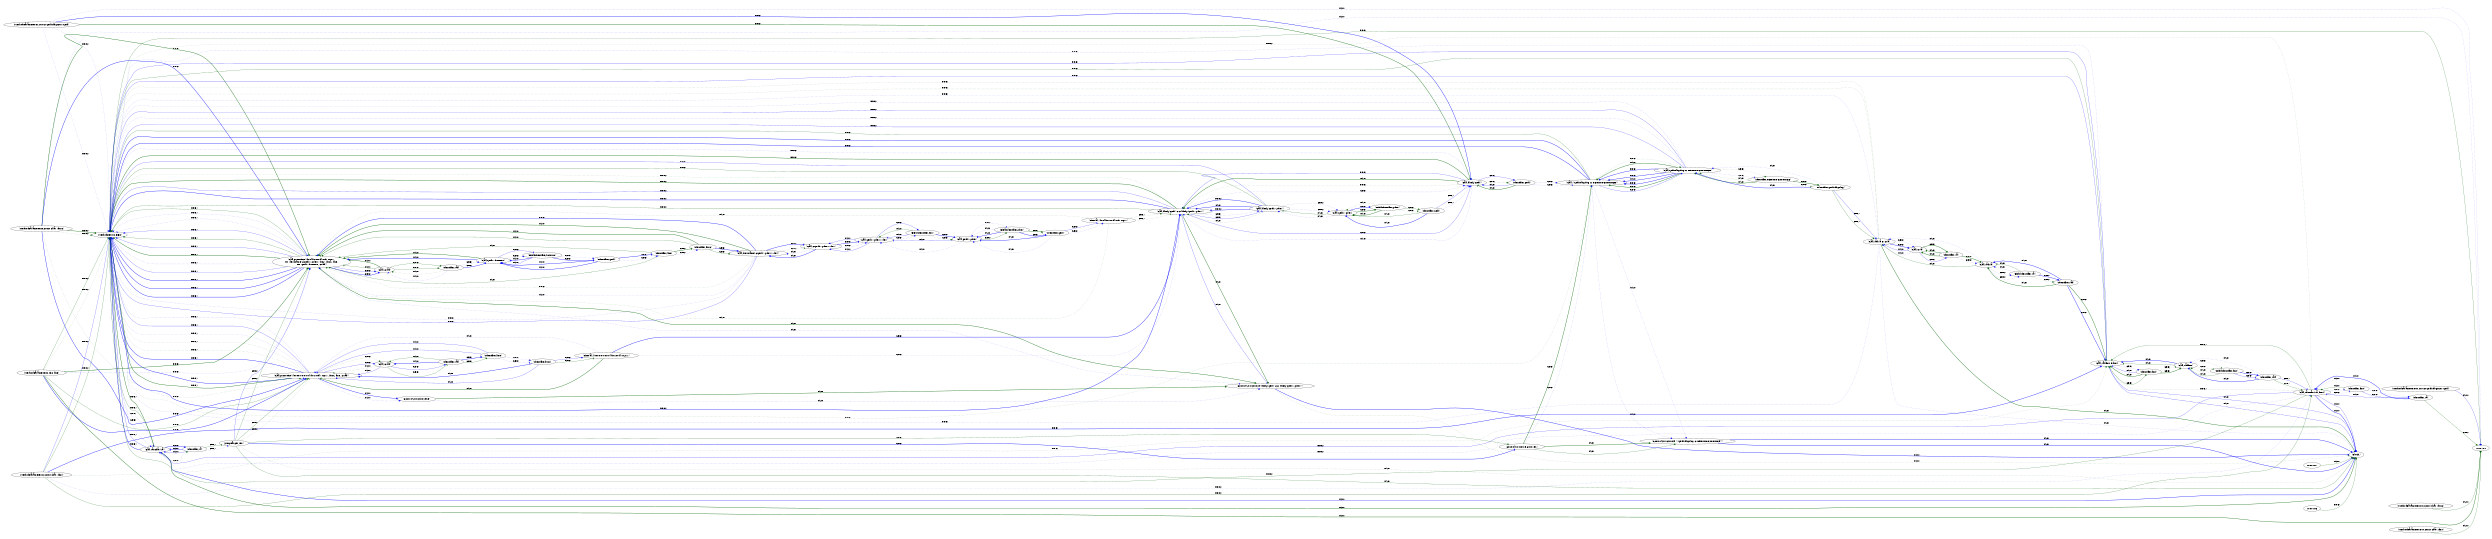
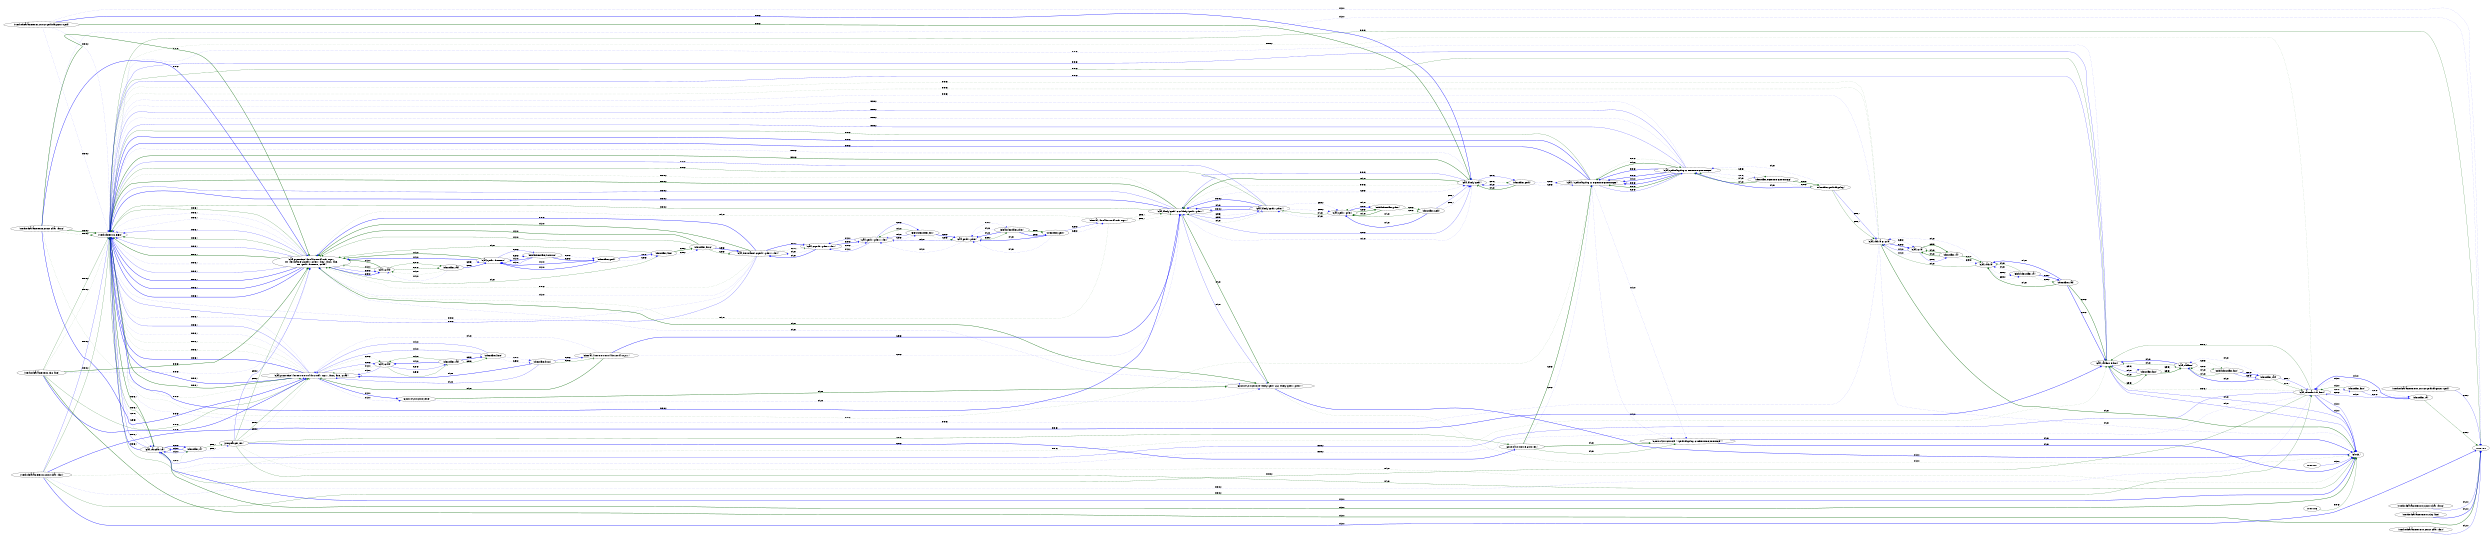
(2466, 395) -> (2466, 395)
(2336, 464) -> (2336, 464)
(2473, 498) -> (2473, 498)
(2476, 510) -> (2476, 510)
none -> (2421, 515)
none -> (1257, 525)
